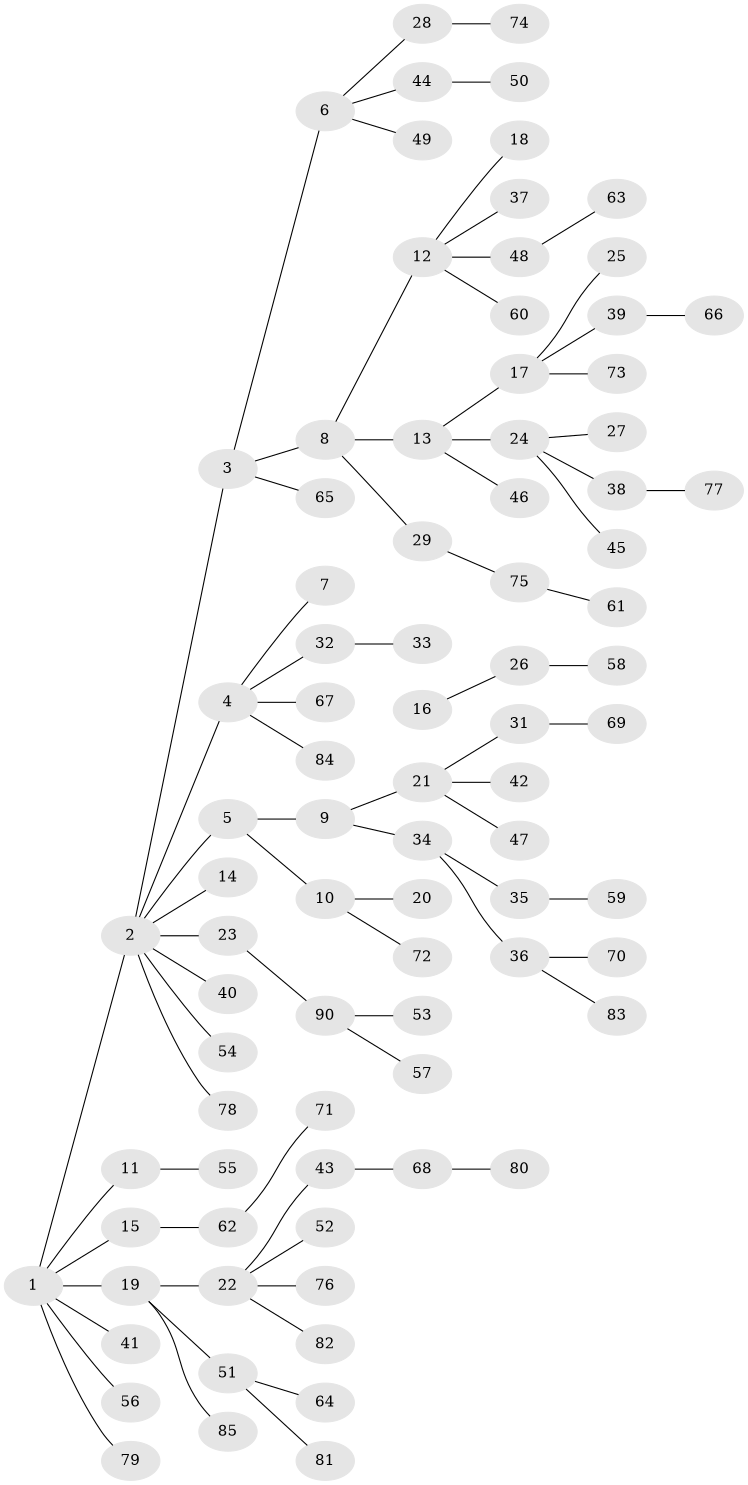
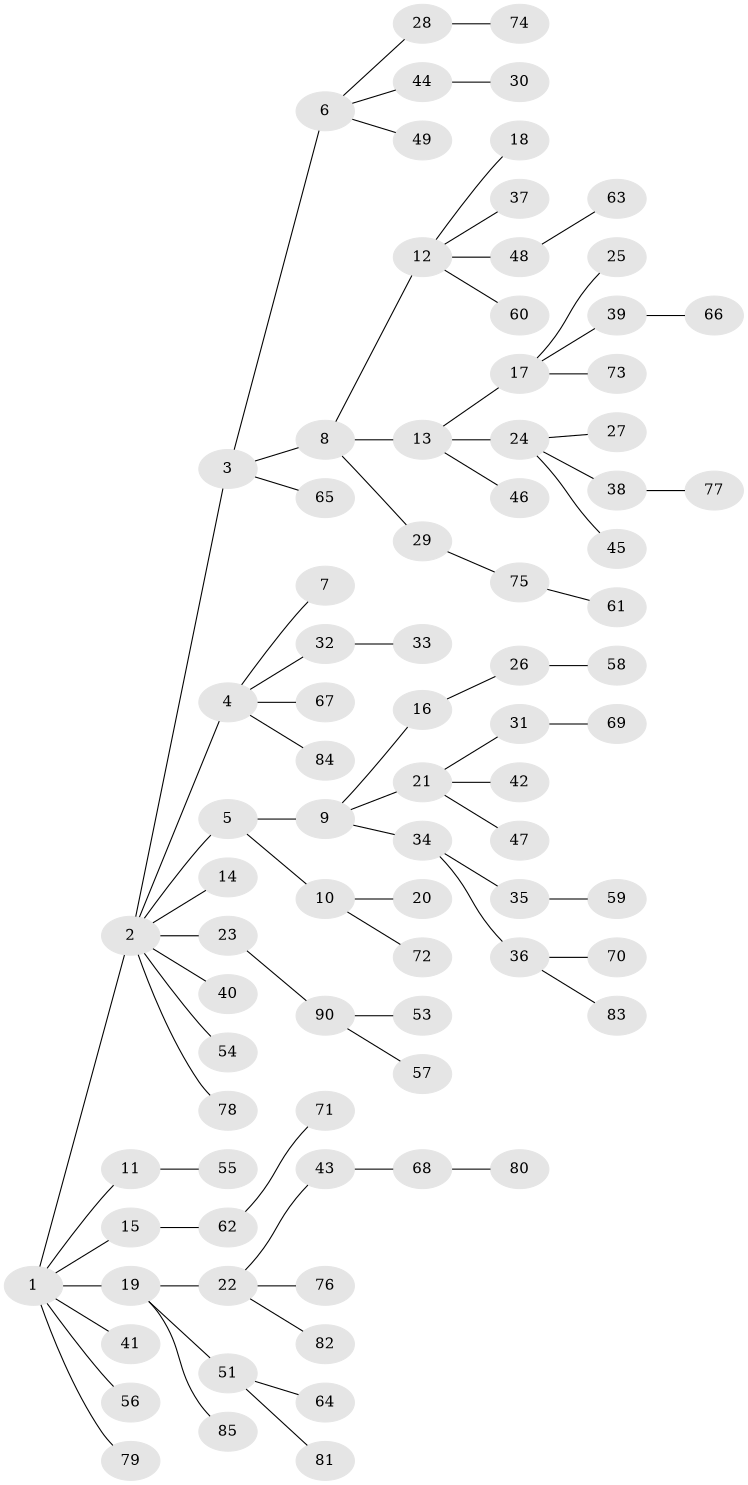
(520, 82) -> (520, 82)
none -> (376, 766)
(325, 1228) -> none
